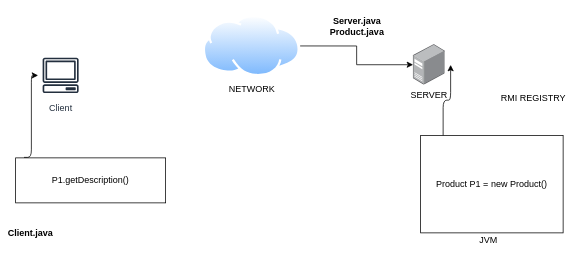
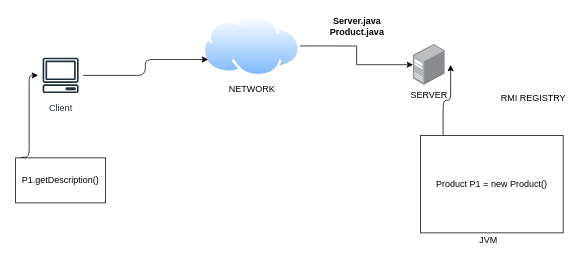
none -> (145, 68)
(90, 180) -> (60, 180)
(30, 233) -> none
